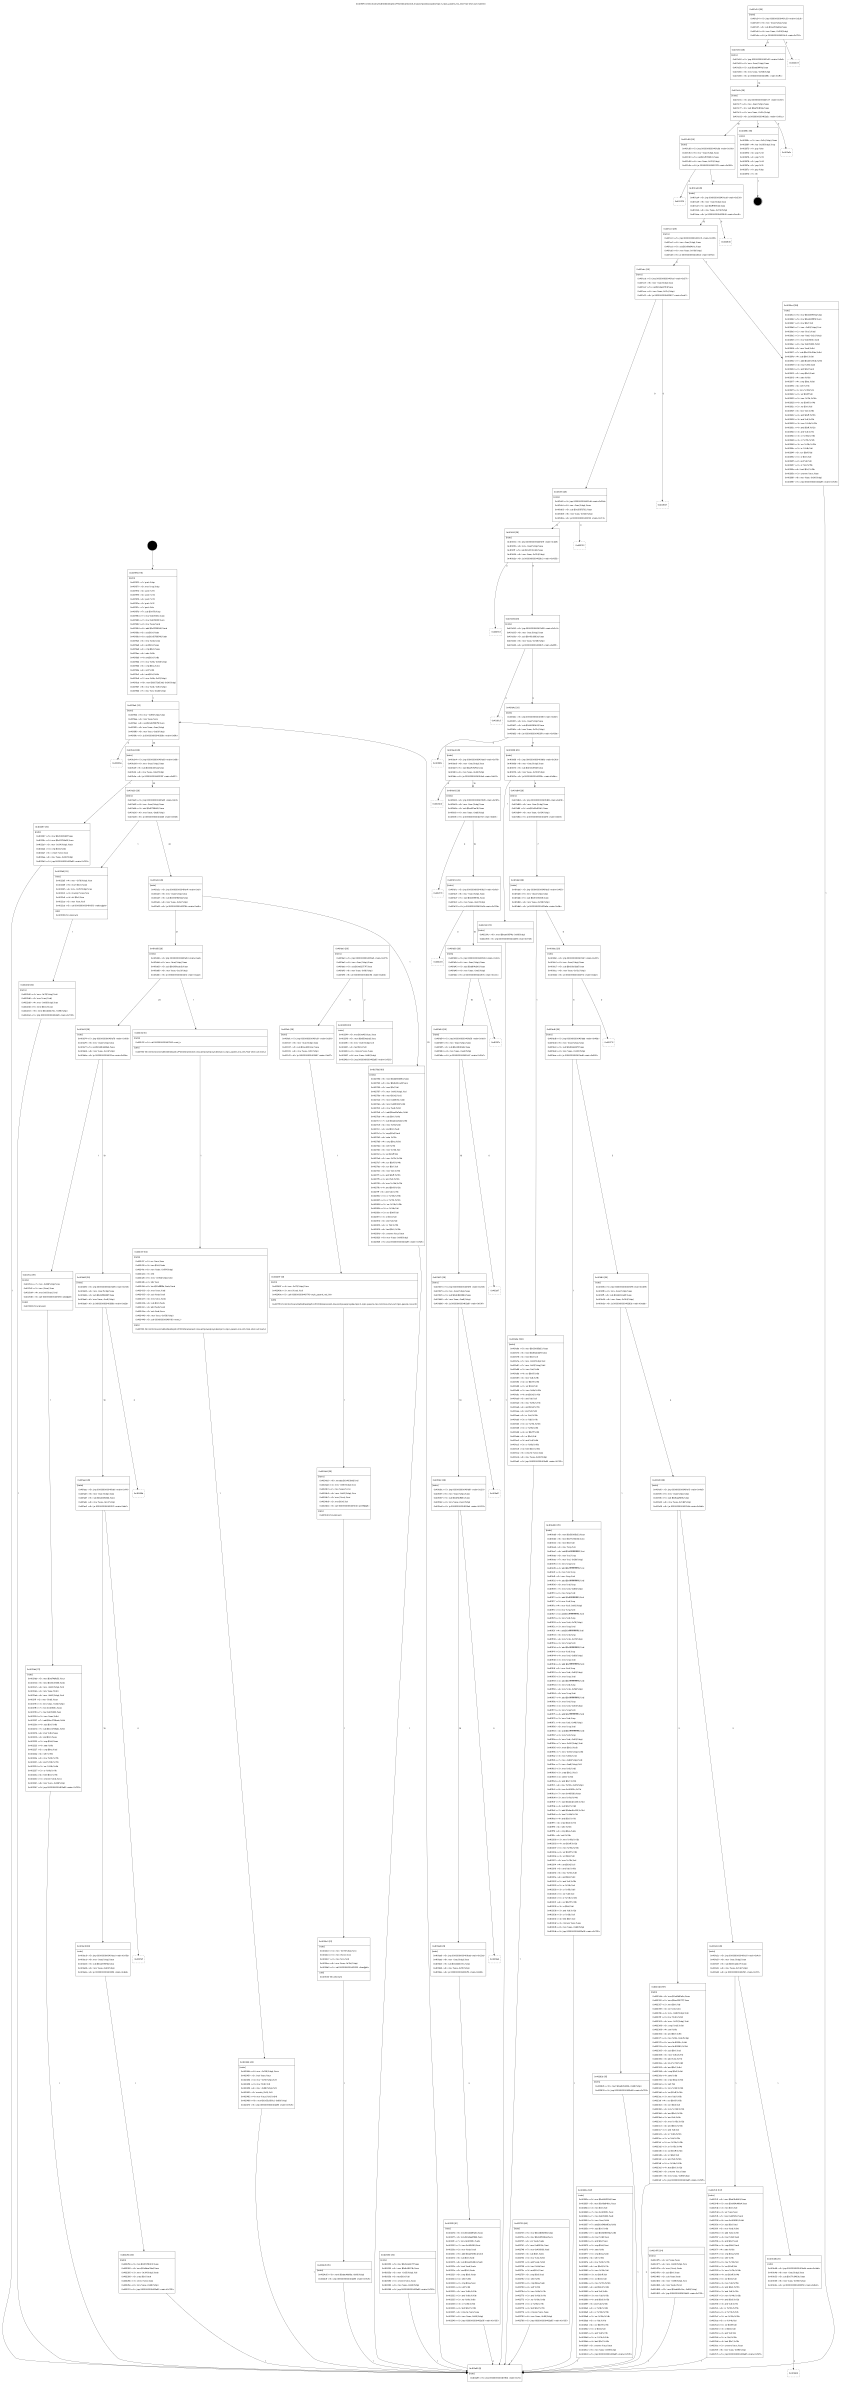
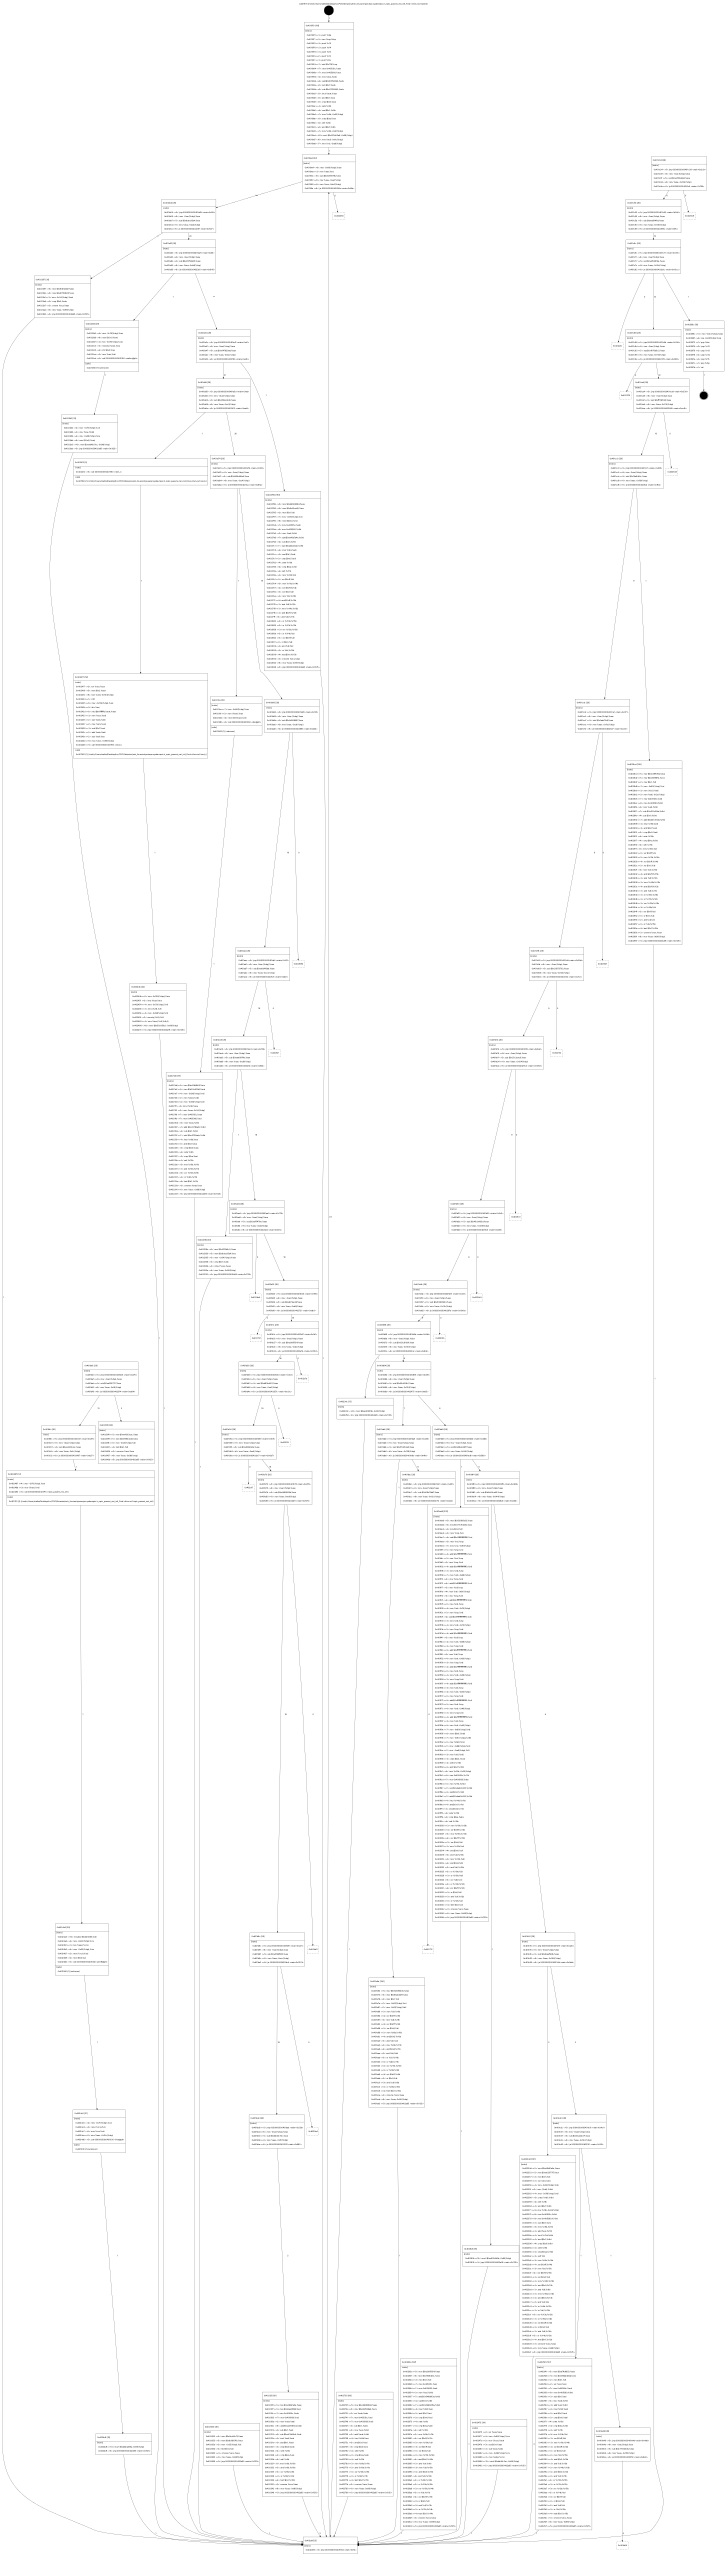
(573, 1002) -> (431, 1410)
none -> (248, 1134)
